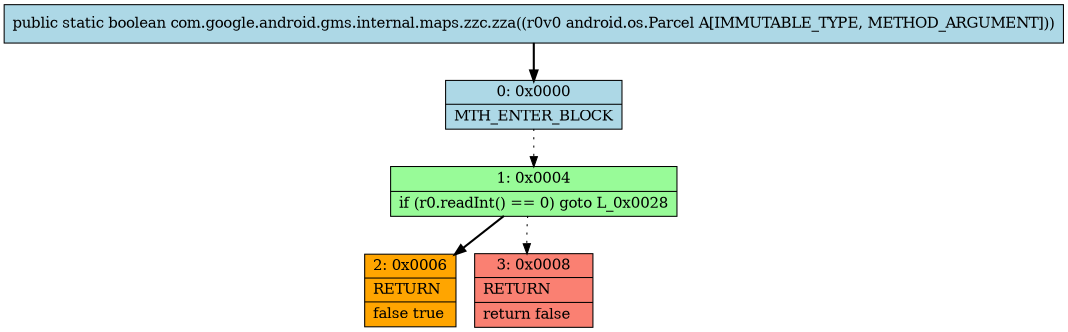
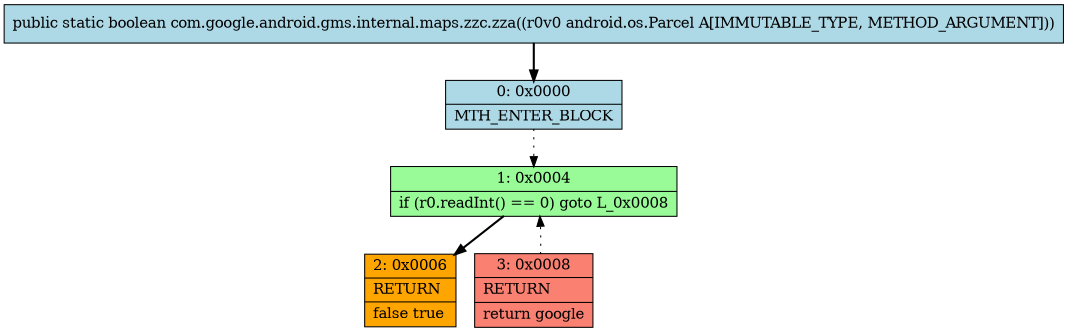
(534, 203) -> (534, 203)
(527, 230) -> (541, 240)
(527, 314) -> (534, 314)
